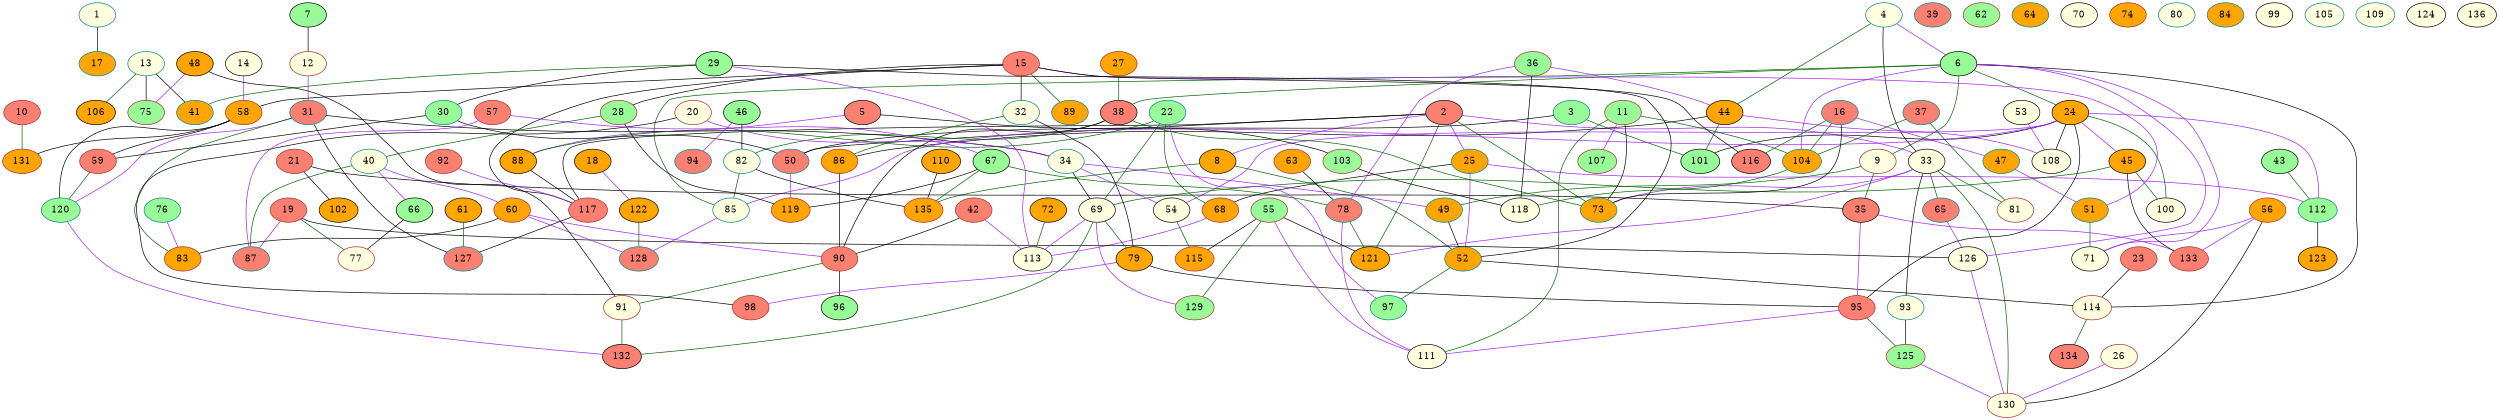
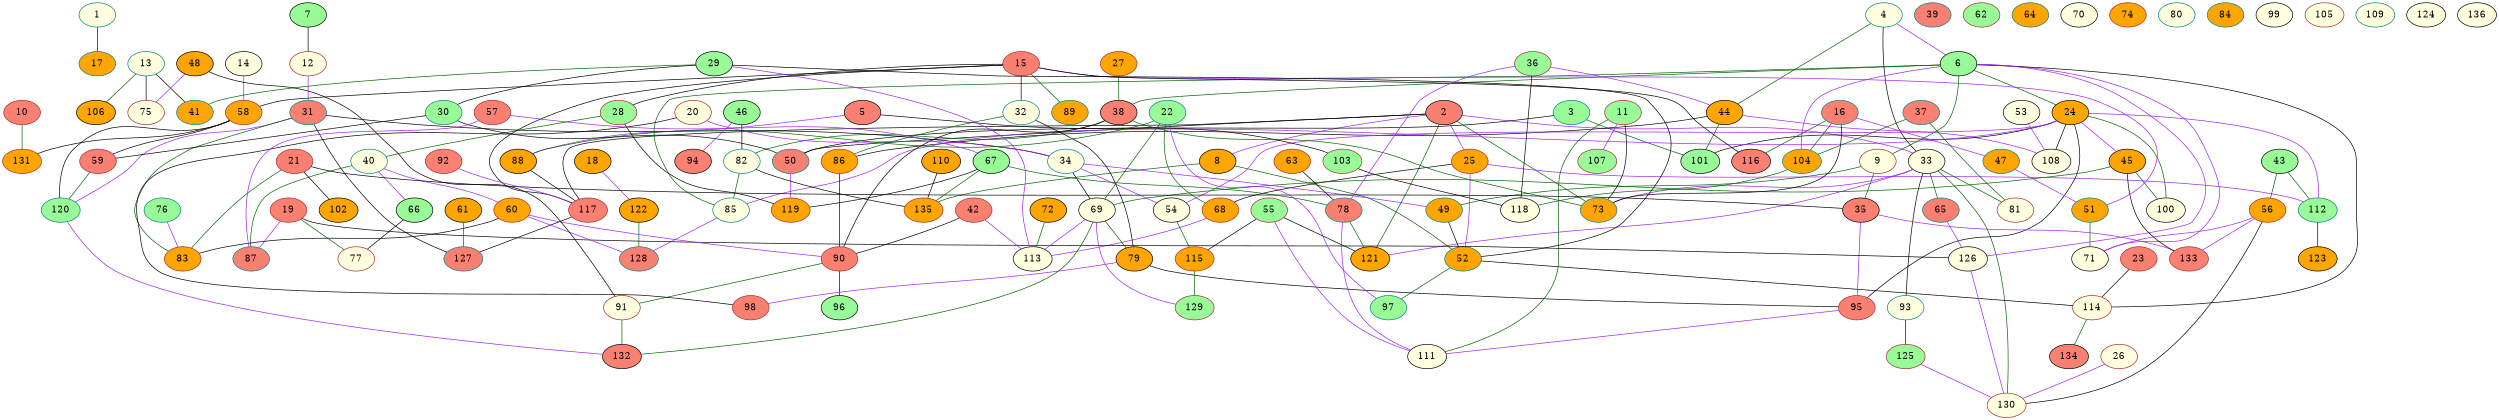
(2325, 15) -> (2325, 15)
(146, 113) -> (146, 113)
(1737, 137) -> none
(693, 161) -> (693, 161)
(1470, 161) -> (1470, 161)
none -> (2274, 186)
none -> (233, 205)
(1232, 259) -> (1195, 283)
(1881, 332) -> none
